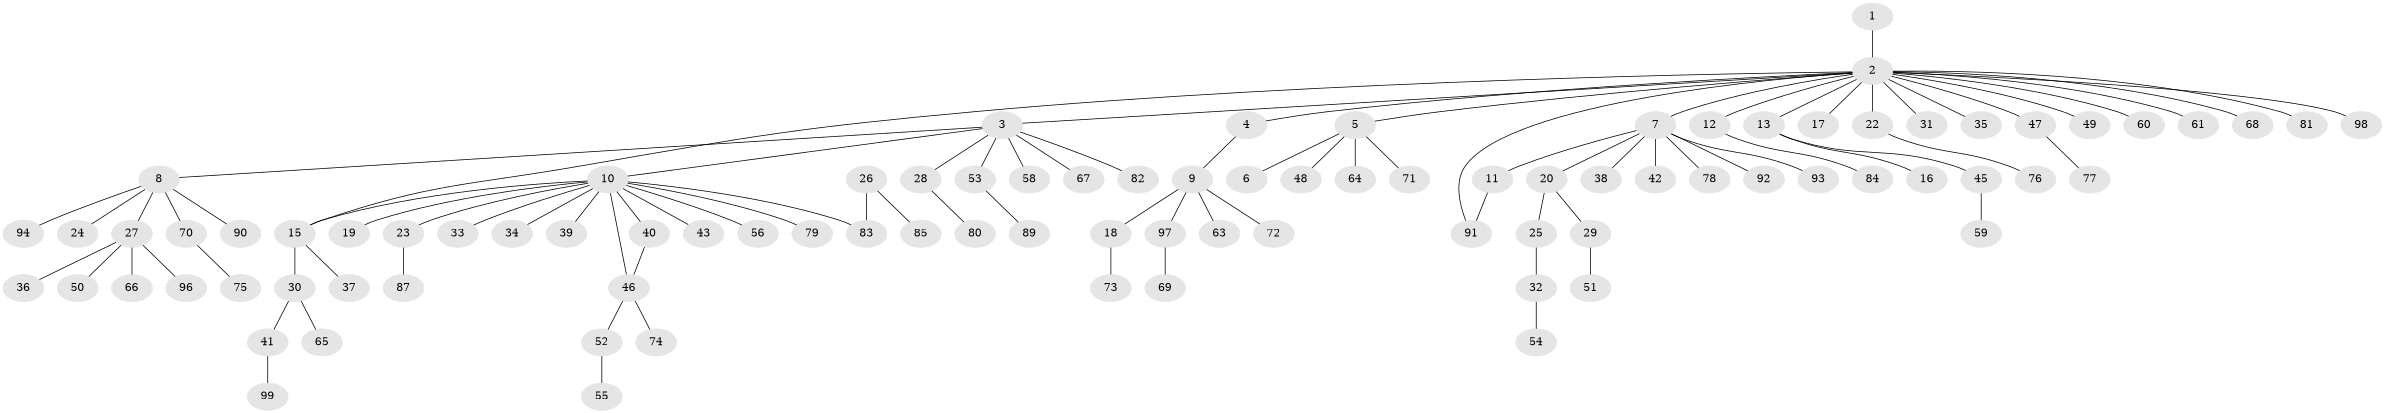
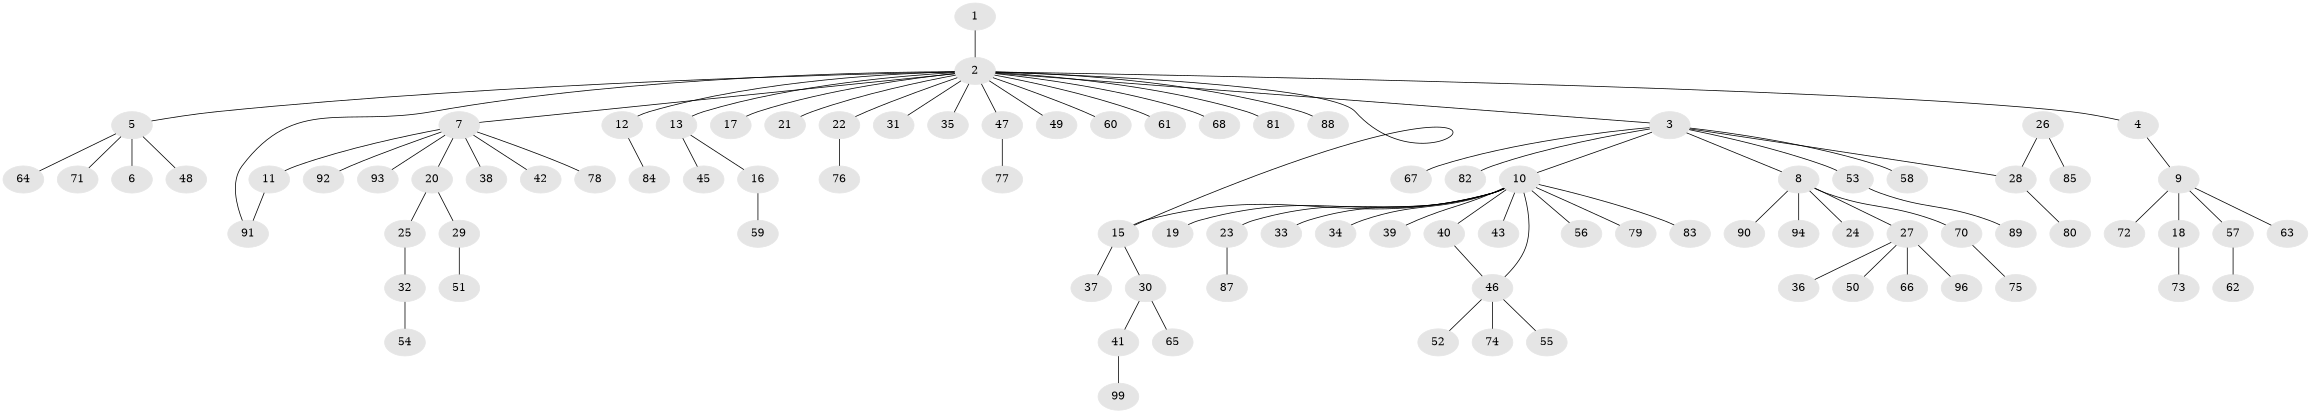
none -> (785, 125)
(2361, 125) -> (1328, 125)
(867, 207) -> (2029, 152)
(1981, 207) -> (758, 207)
(1165, 234) -> (2233, 234)
(1165, 288) -> (2233, 288)
(602, 370) -> (1520, 315)
